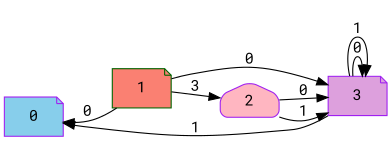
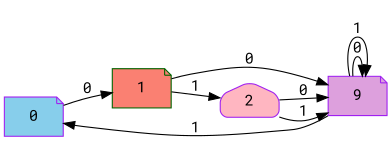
(196, 87) -> (196, 87)
(358, 96) -> (358, 96)
(97, 119) -> (82, 99)
